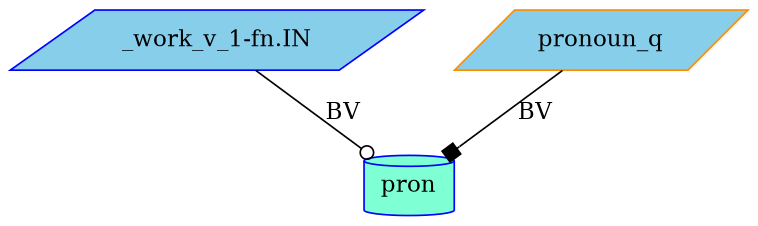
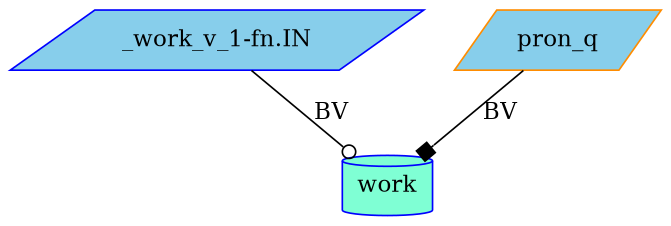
(601, 40) -> (558, 40)
(409, 185) -> (387, 185)
